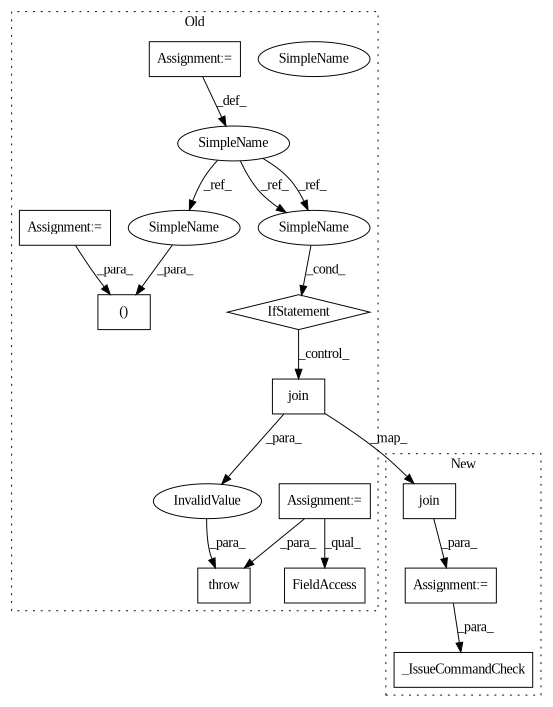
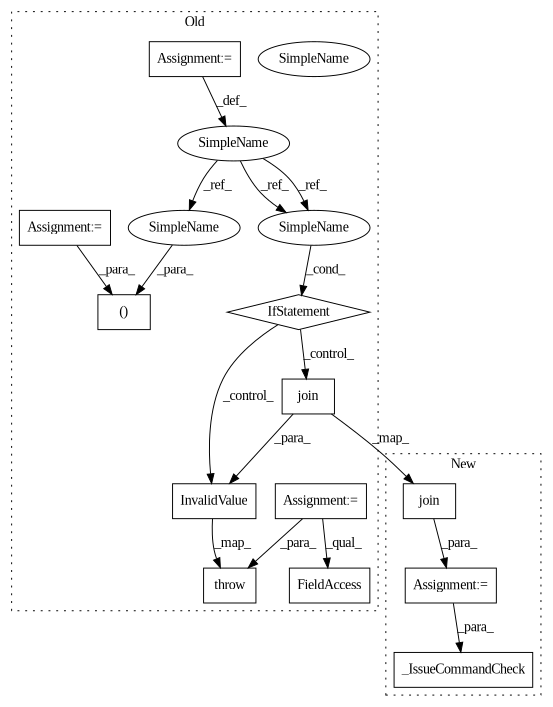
none -> (219, 388)
(207, 501) -> (214, 501)
(227, 543) -> (233, 543)
